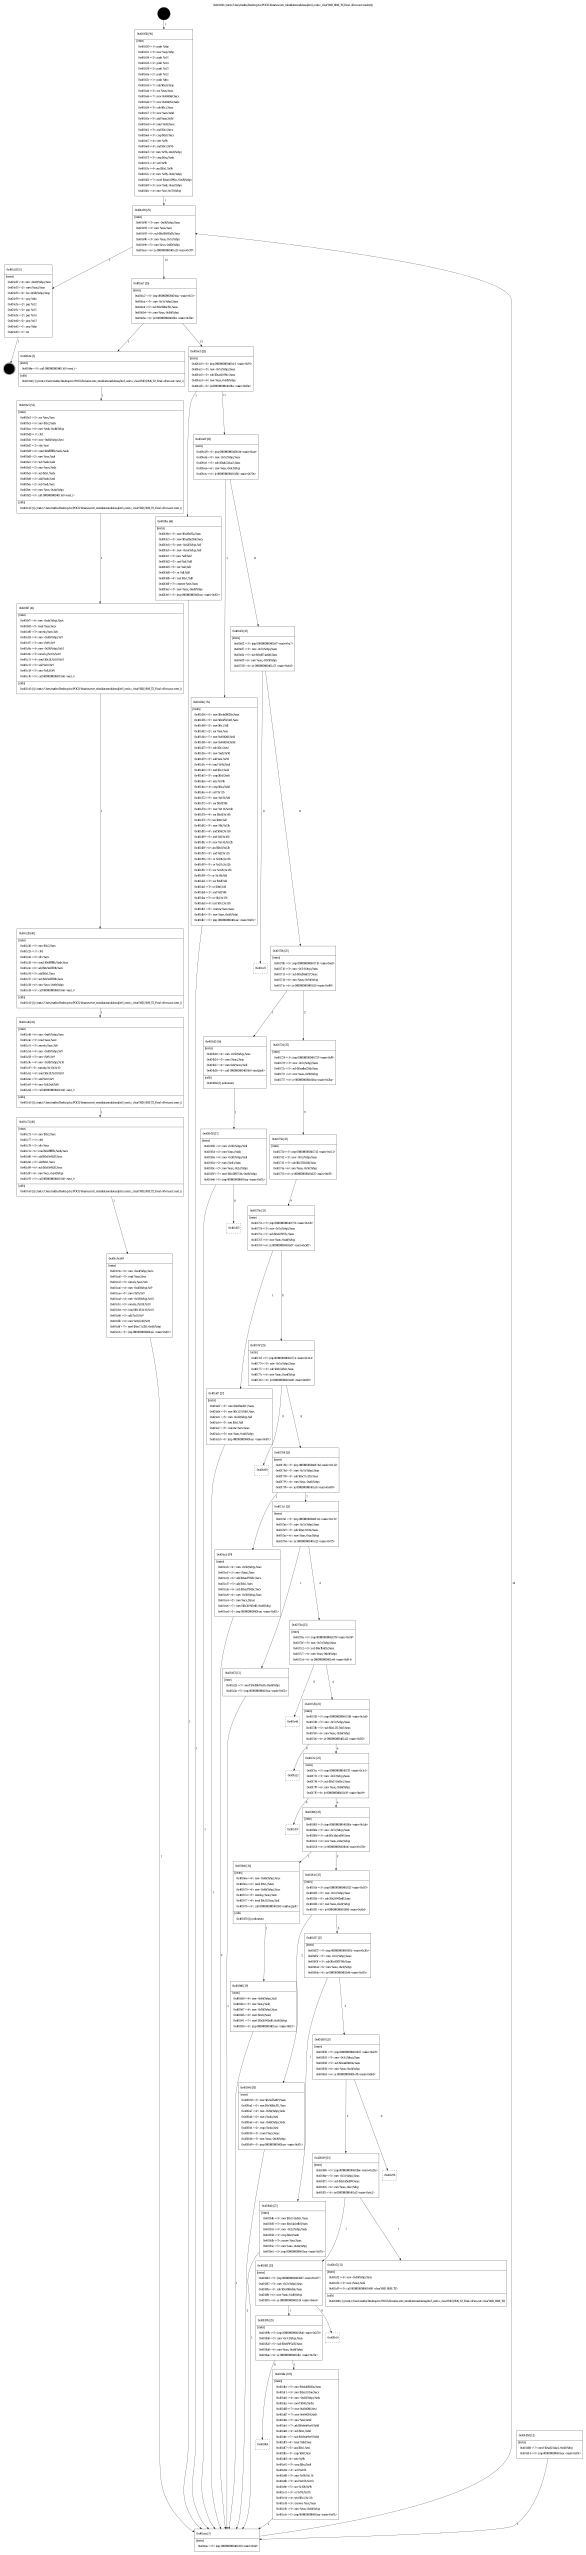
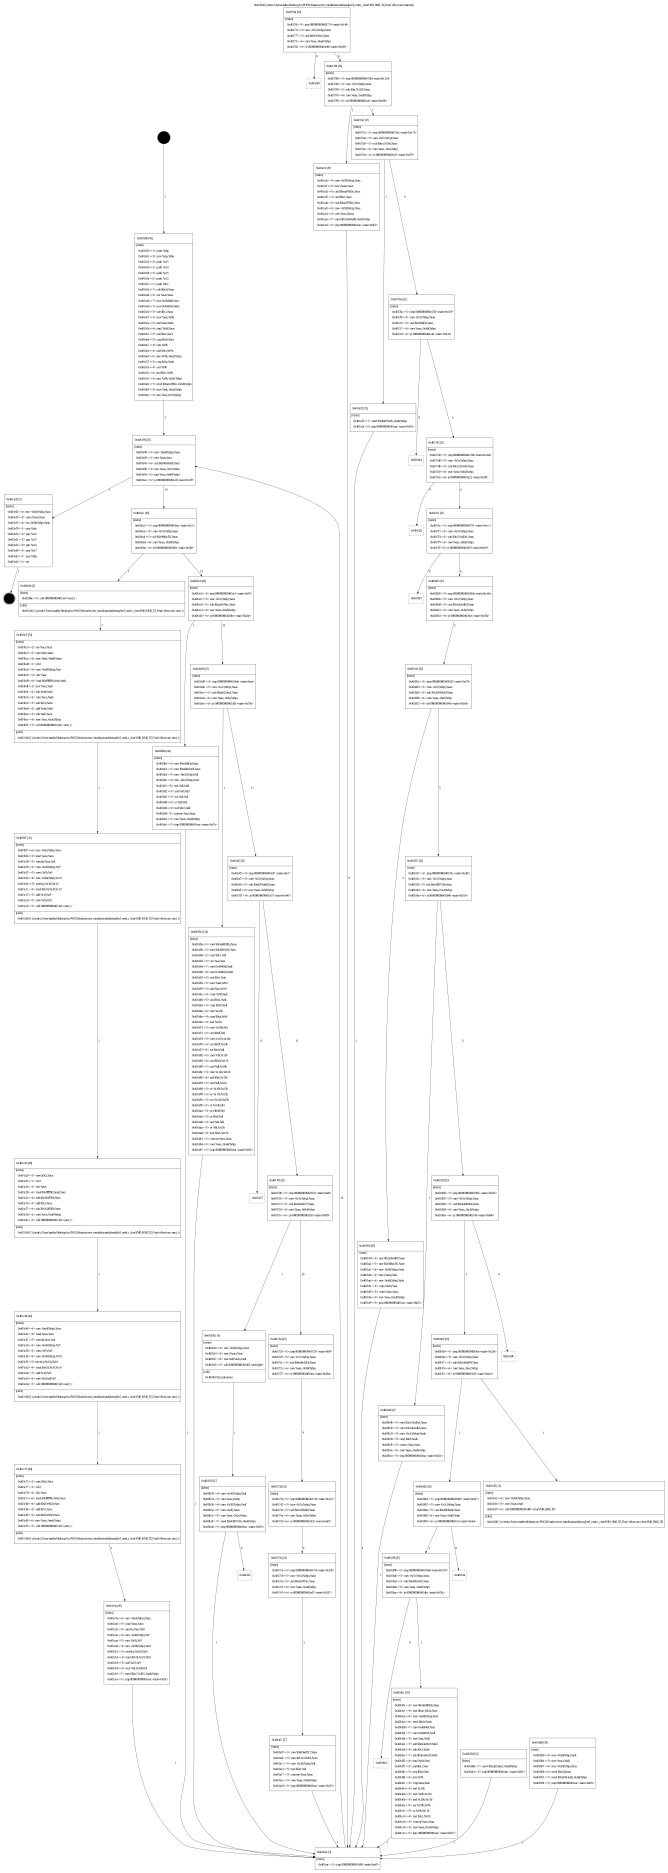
(304, 1013) -> (302, 1275)
(281, 1295) -> none
(266, 1893) -> none
